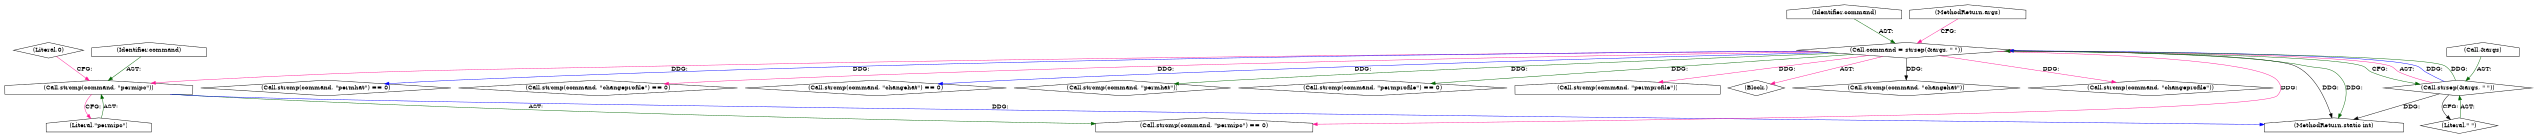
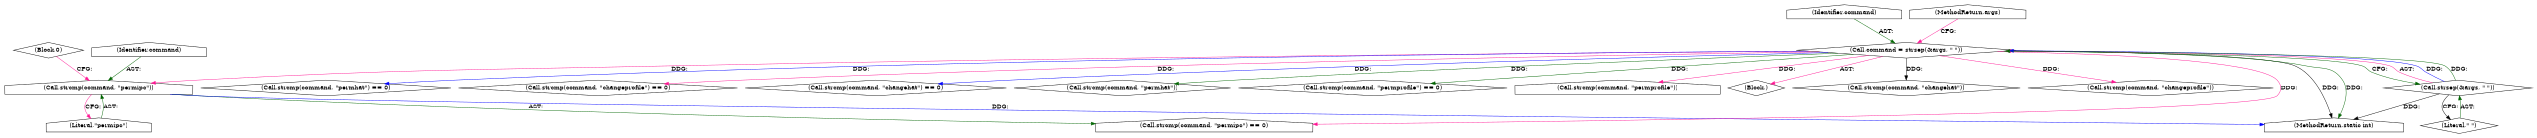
(49, 50) -> (49, 50)
(2483, 50) -> none
